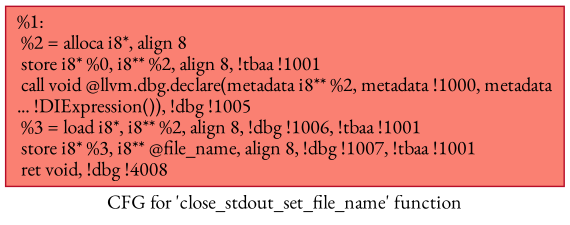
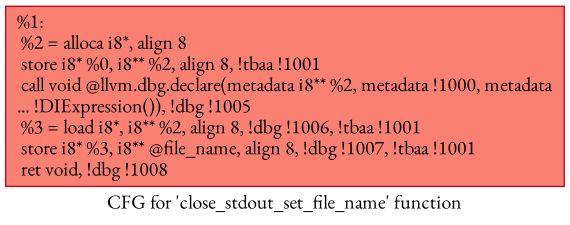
(93, 170) -> (93, 170)
